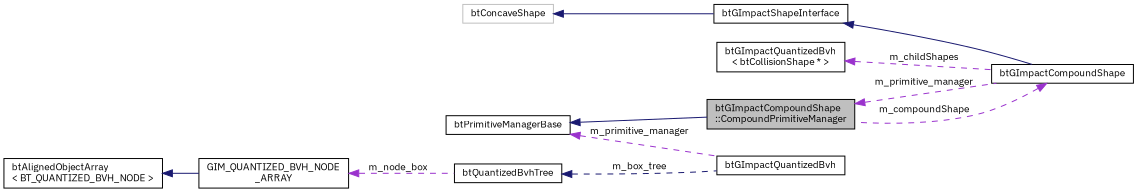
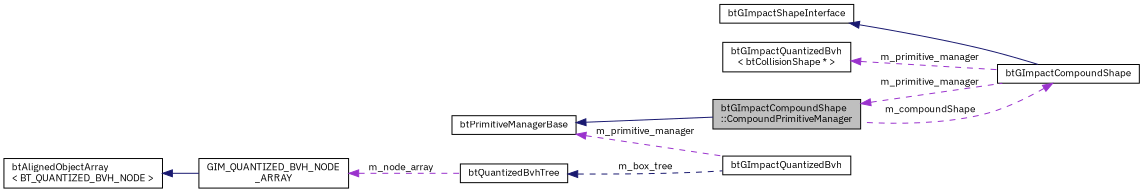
(508, 14) -> none
(923, 58) -> (929, 58)
(397, 168) -> (400, 168)
